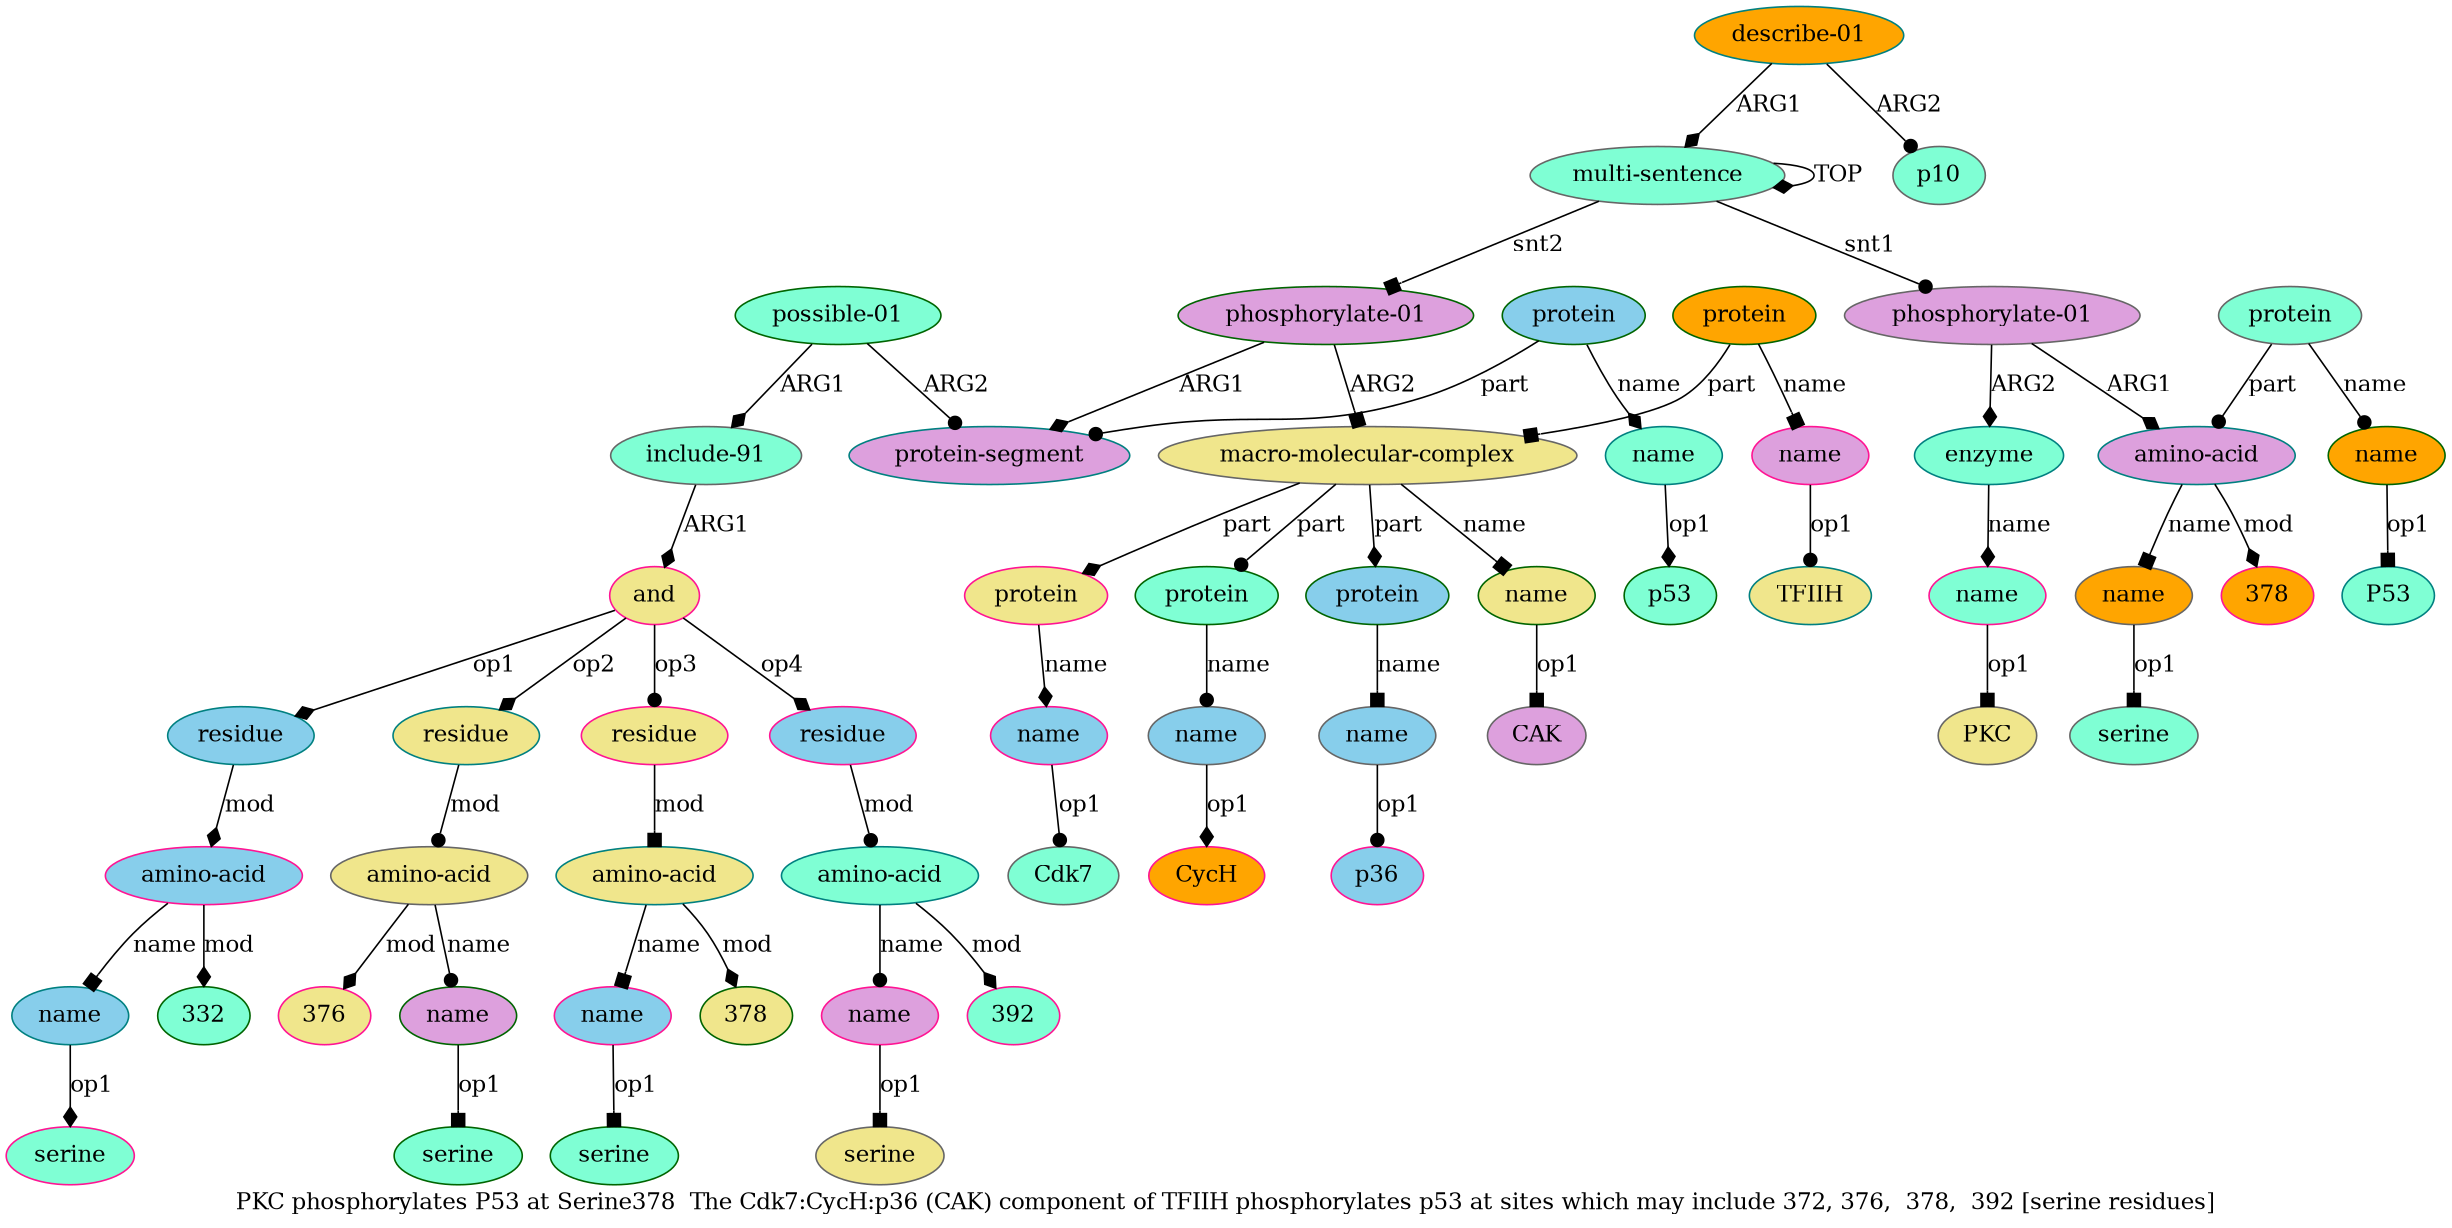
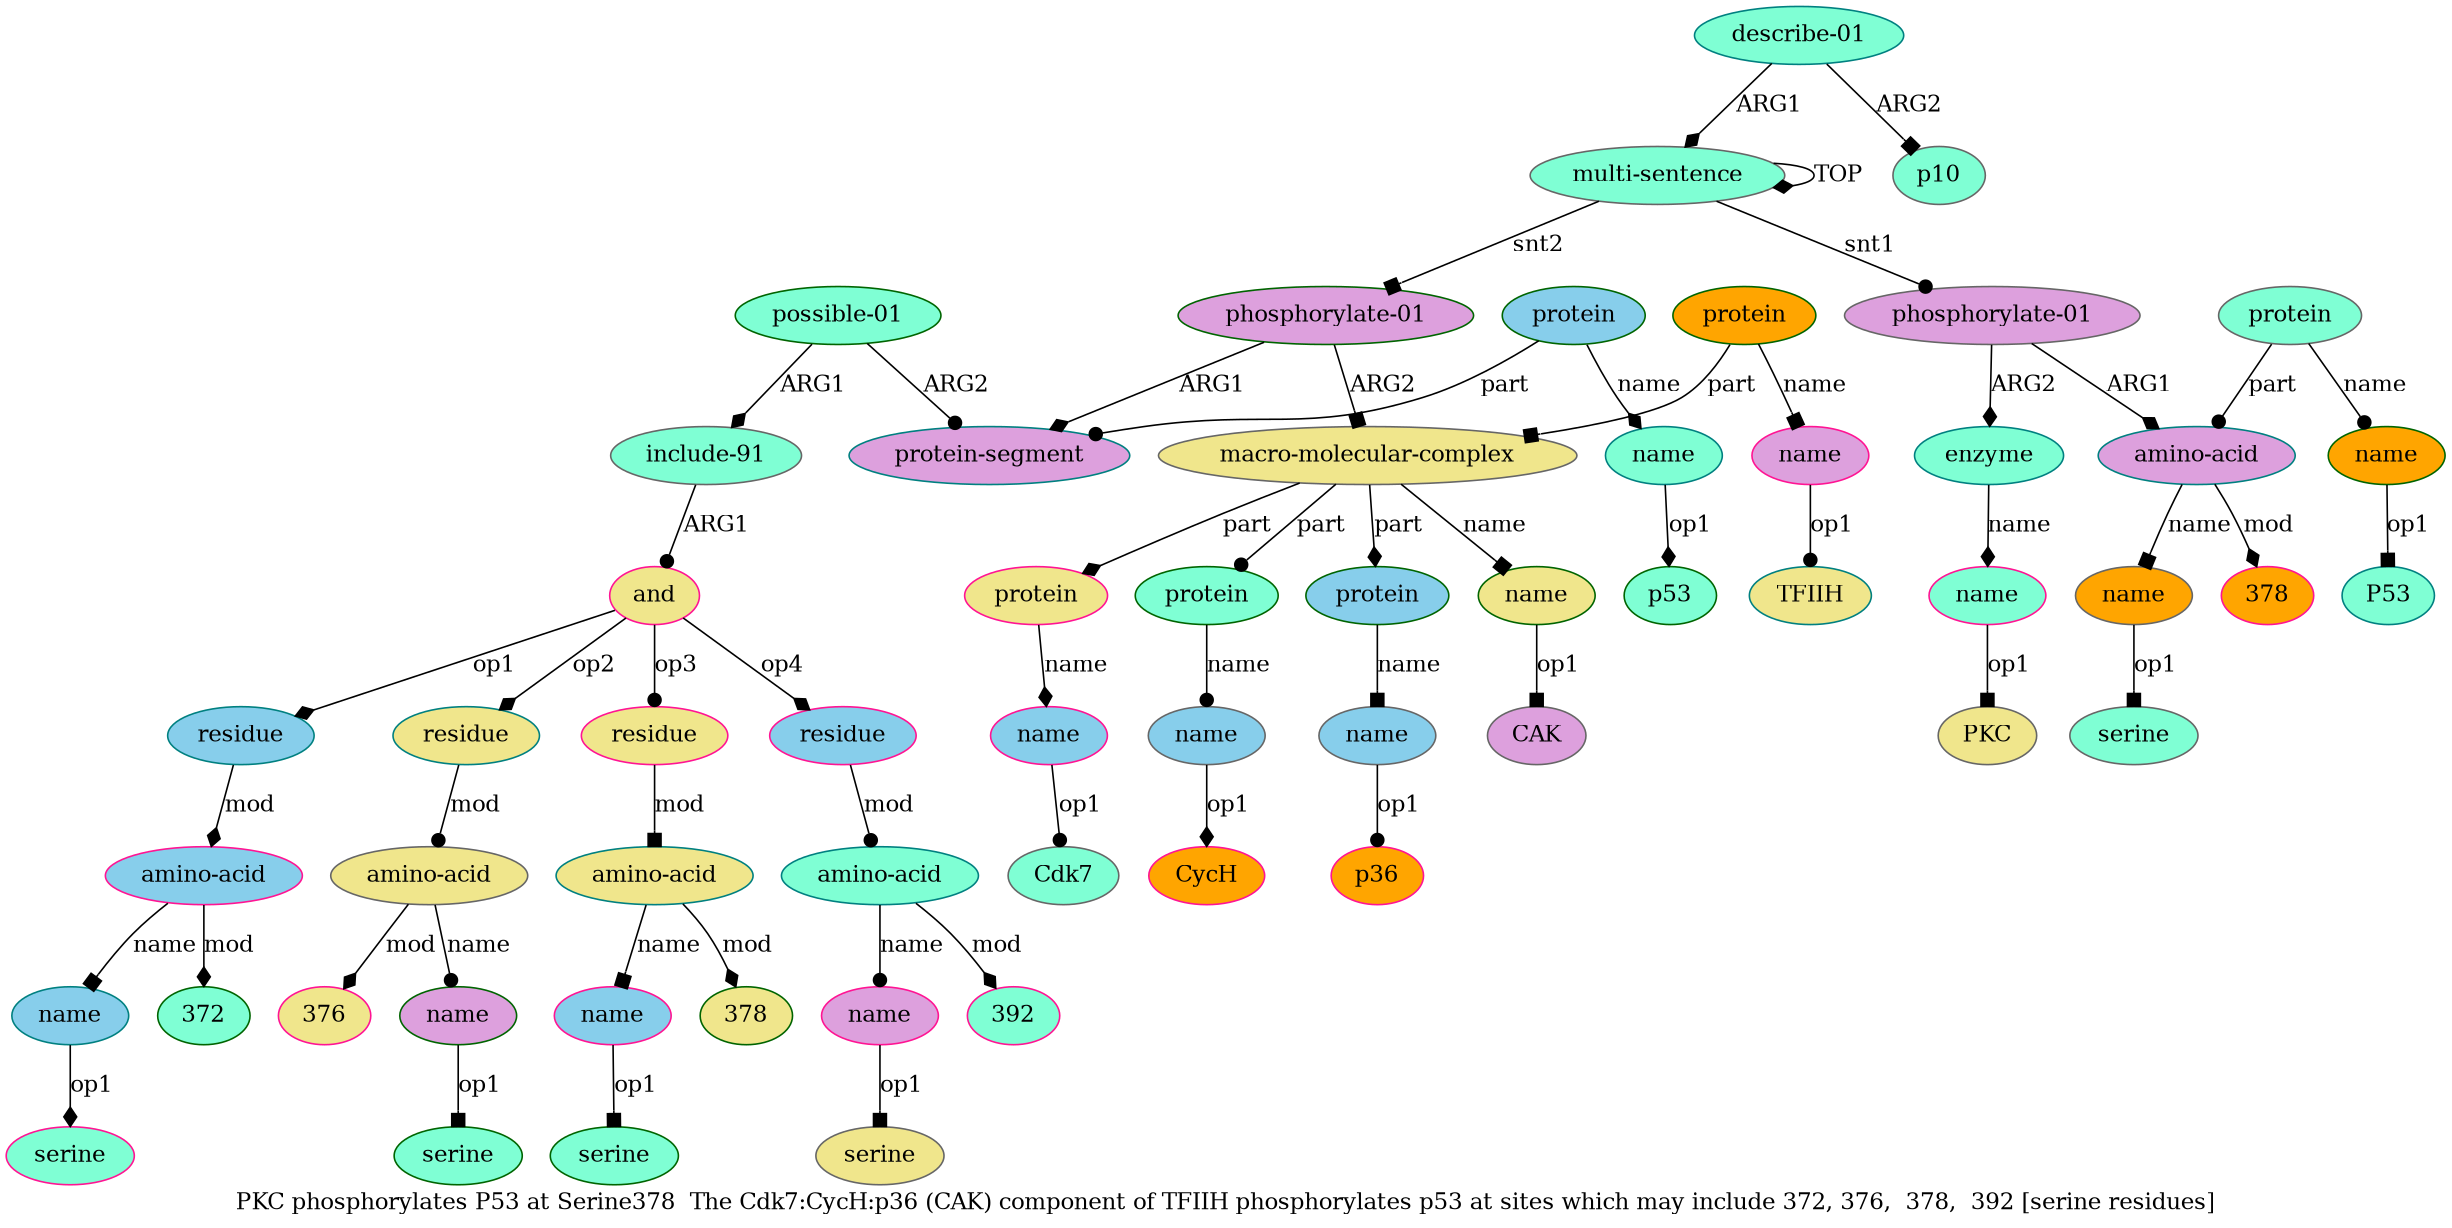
(1799, 35) -> (1799, 35)
(1866, 102) -> (1865, 102)
(684, 517) -> (683, 520)
(1377, 876) -> (1377, 876)
(204, 1016) -> (204, 1016)
